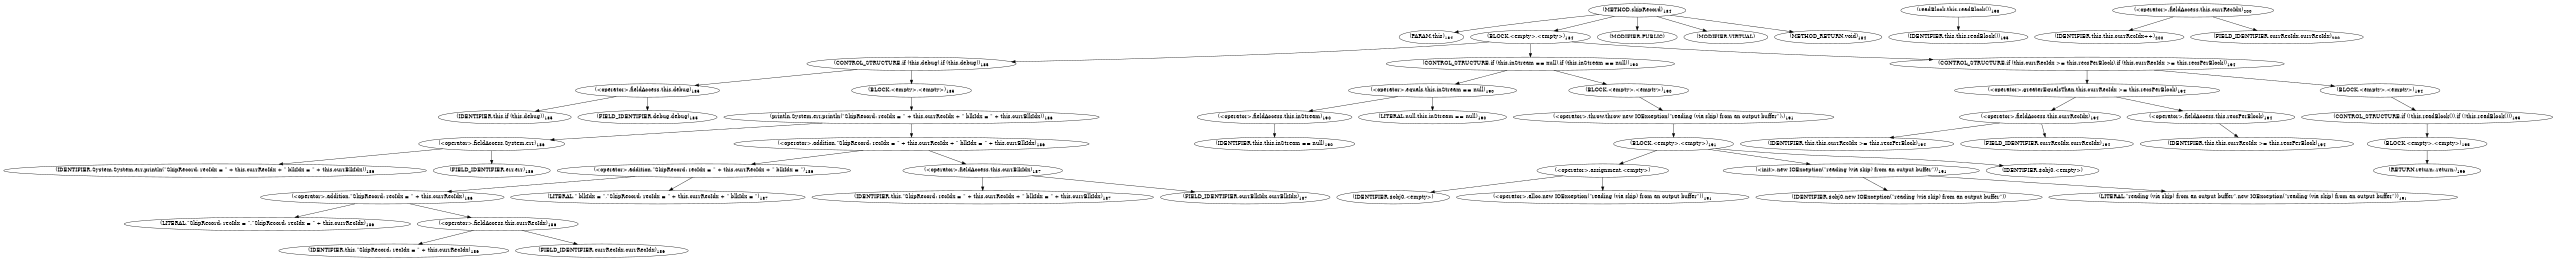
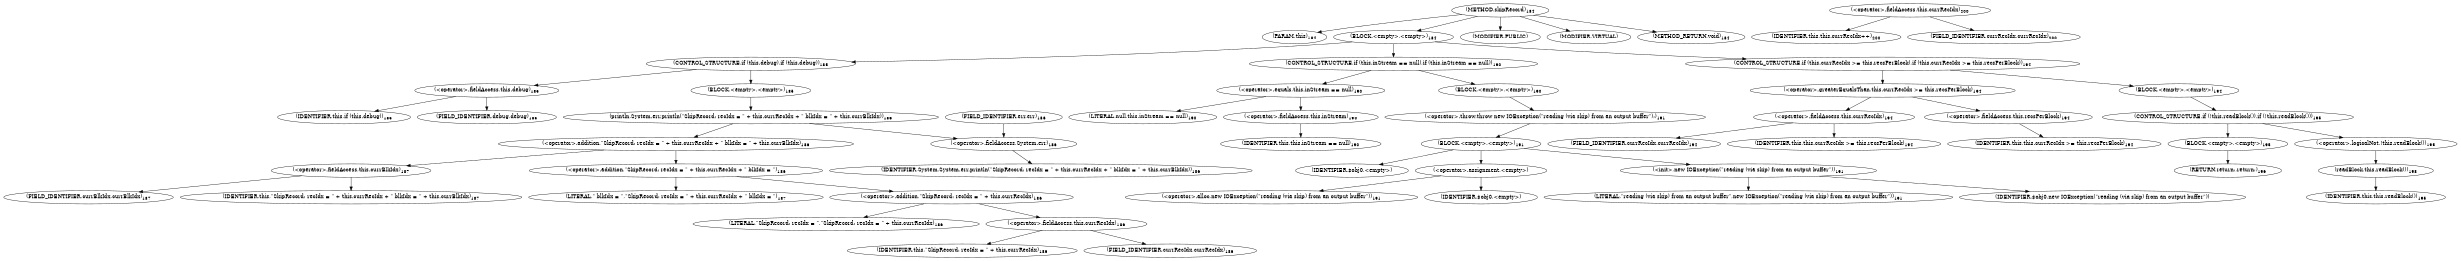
none -> (2376, 144)
(492, 155) -> (1004, 129)
